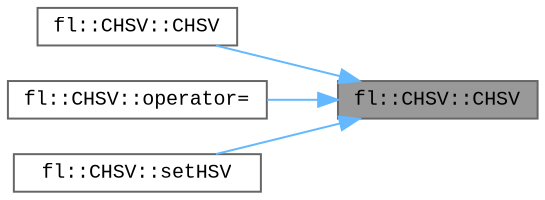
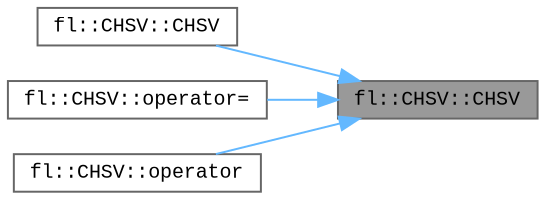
(137, 173) -> (137, 173)
